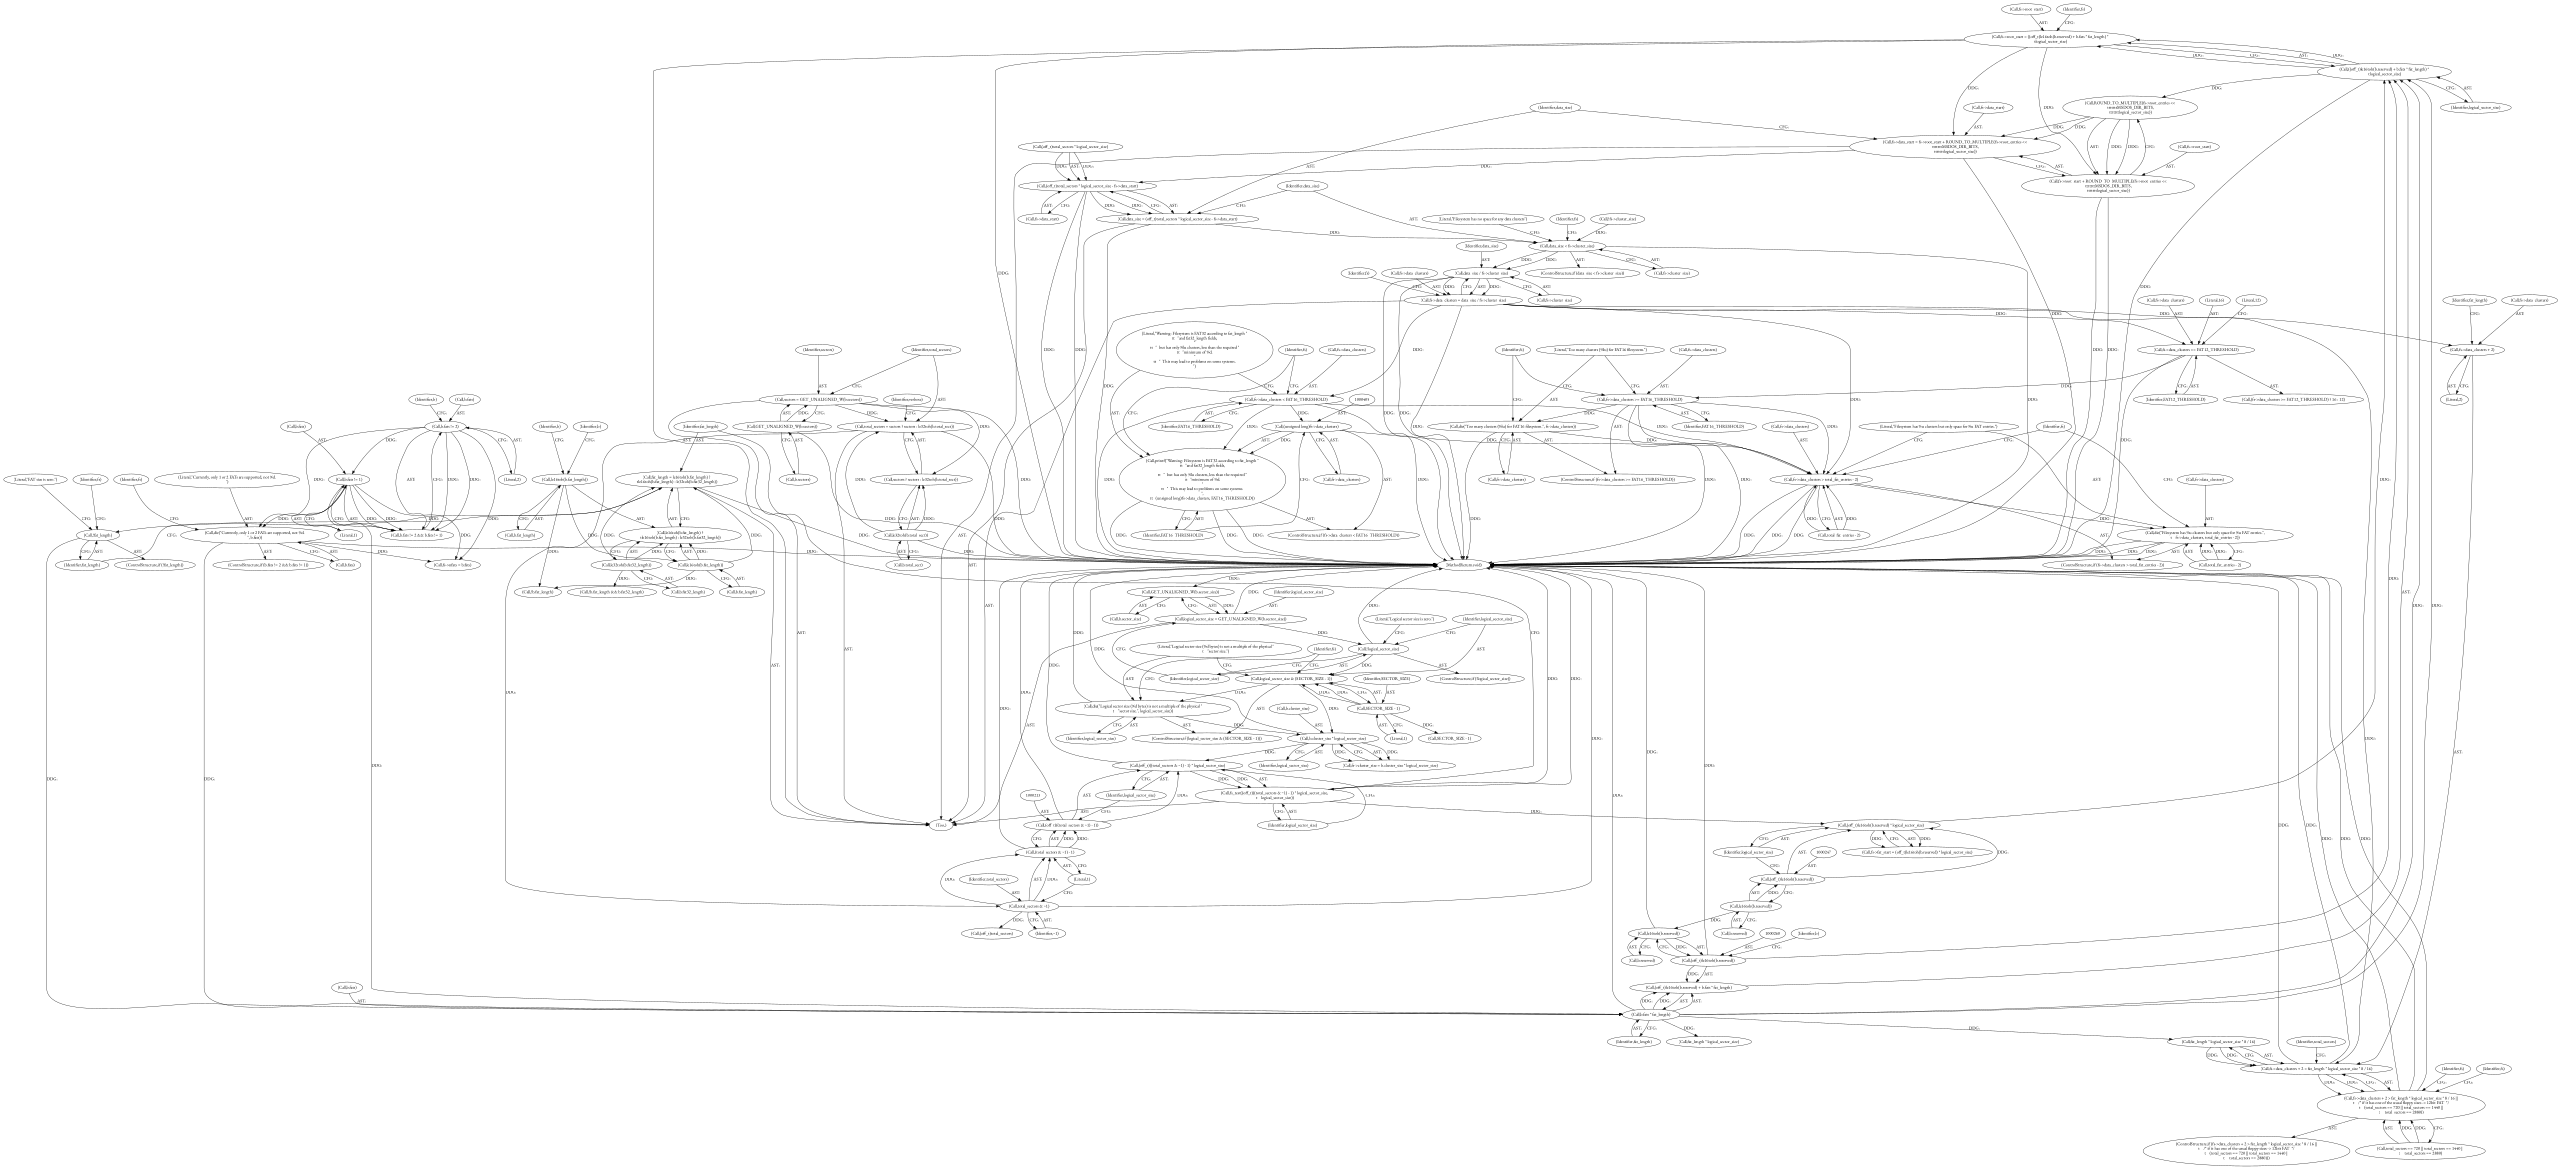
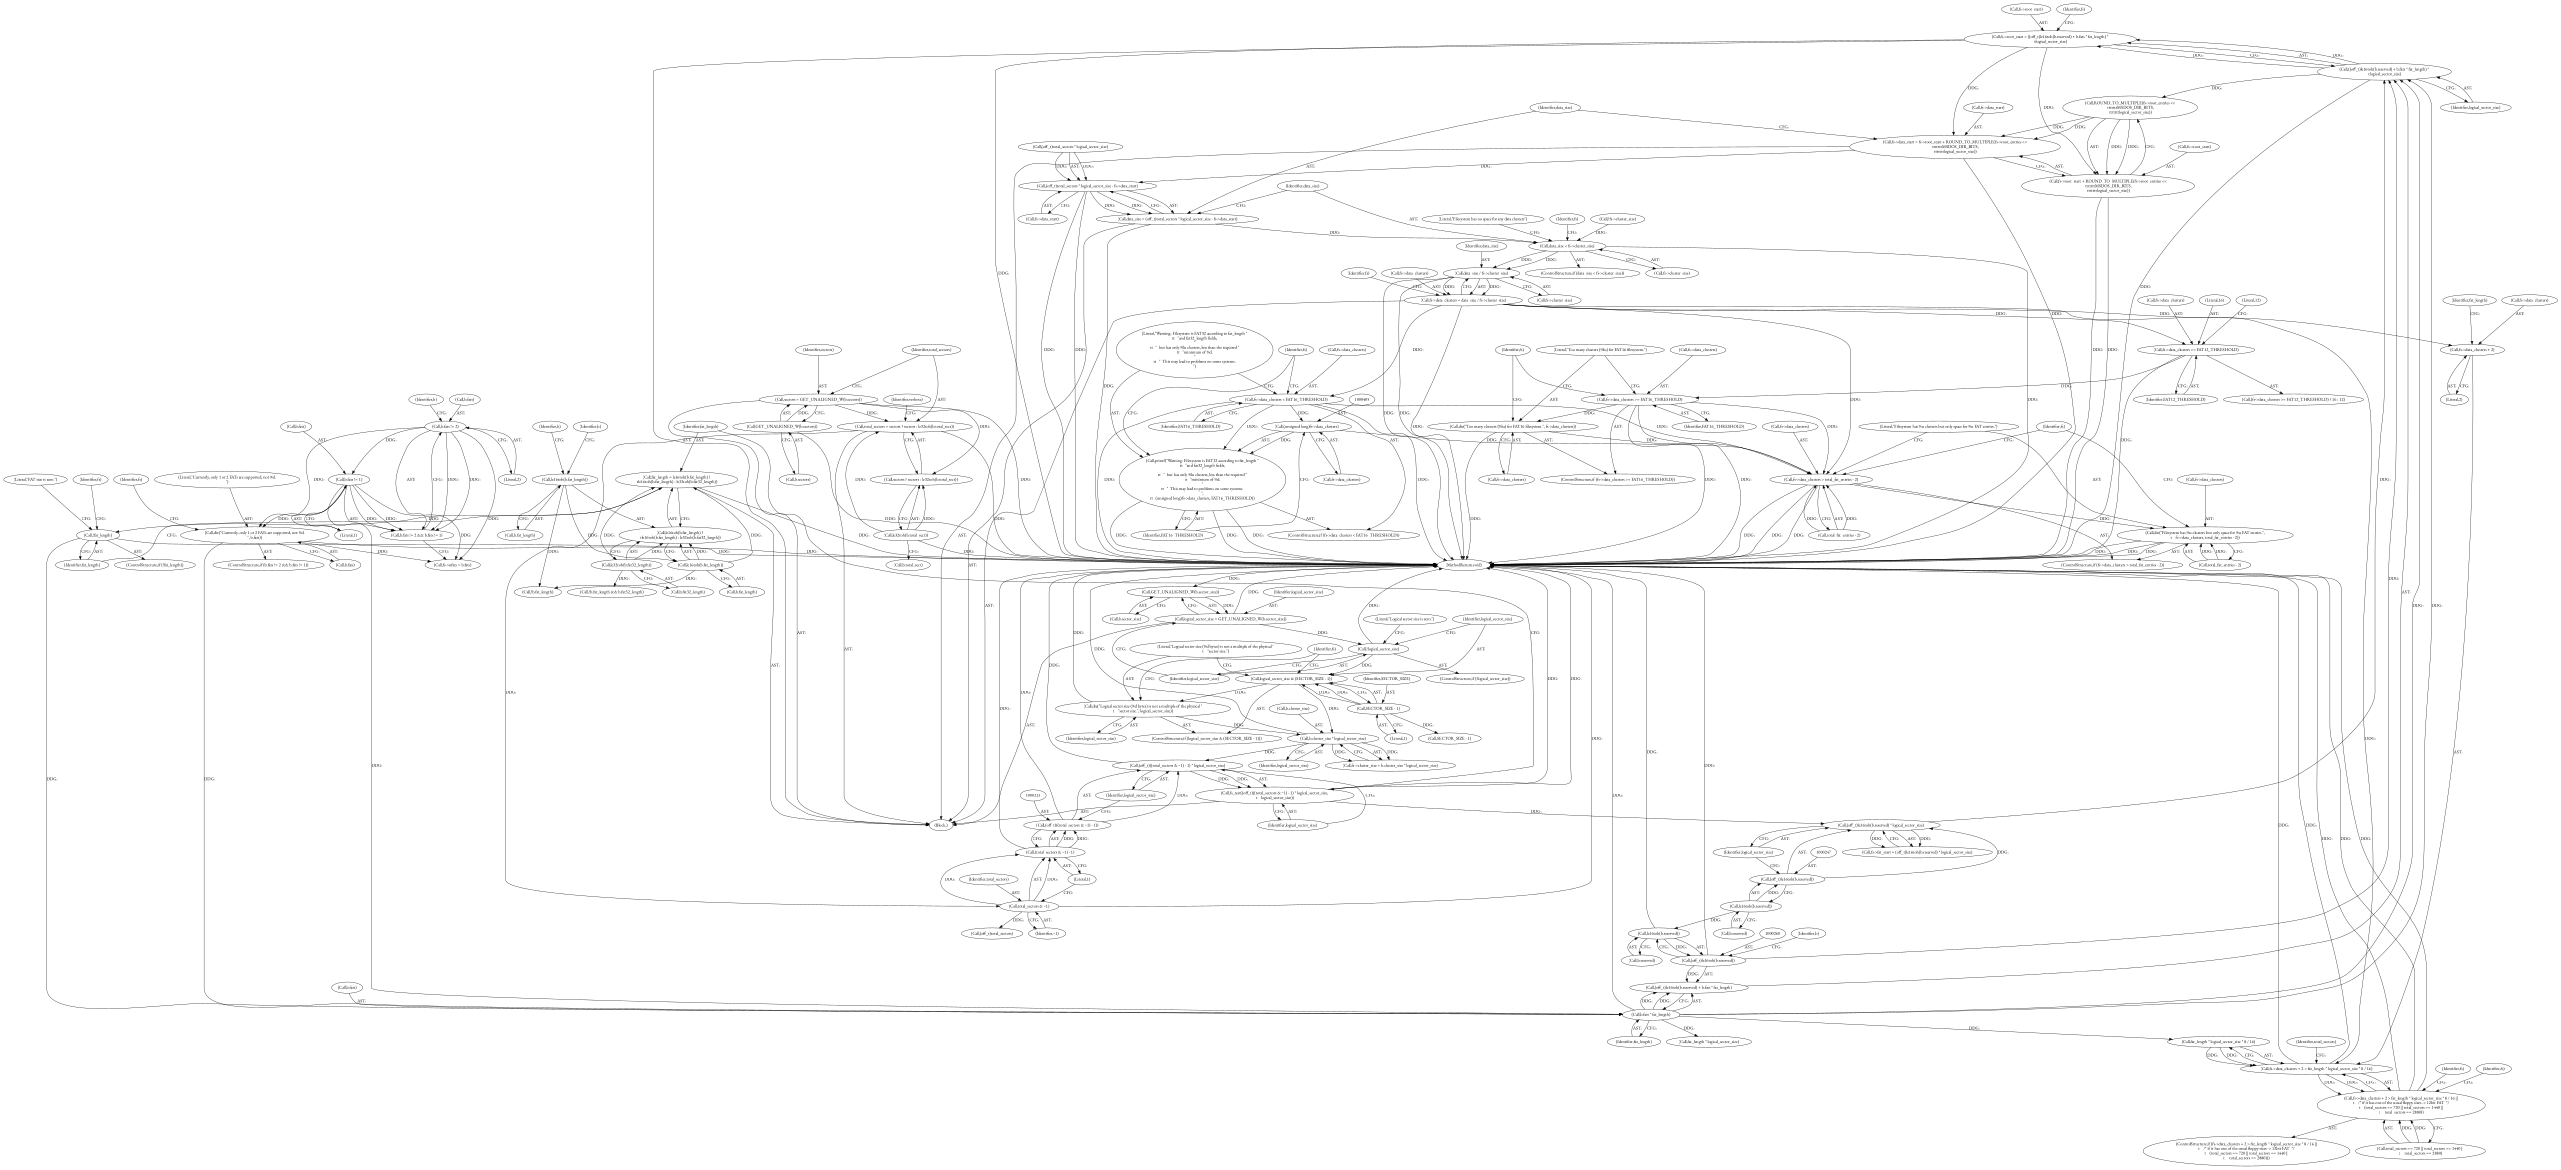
(1383, 473) -> (1395, 449)
(354, 526) -> (434, 550)
(897, 552) -> none
none -> (741, 555)
(941, 825) -> (941, 825)
(1685, 1001) -> (1685, 1001)
